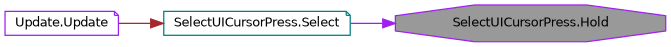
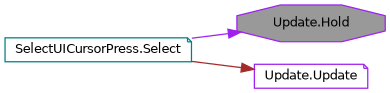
(135, 23) -> (216, 65)
(531, 23) -> (311, 23)
